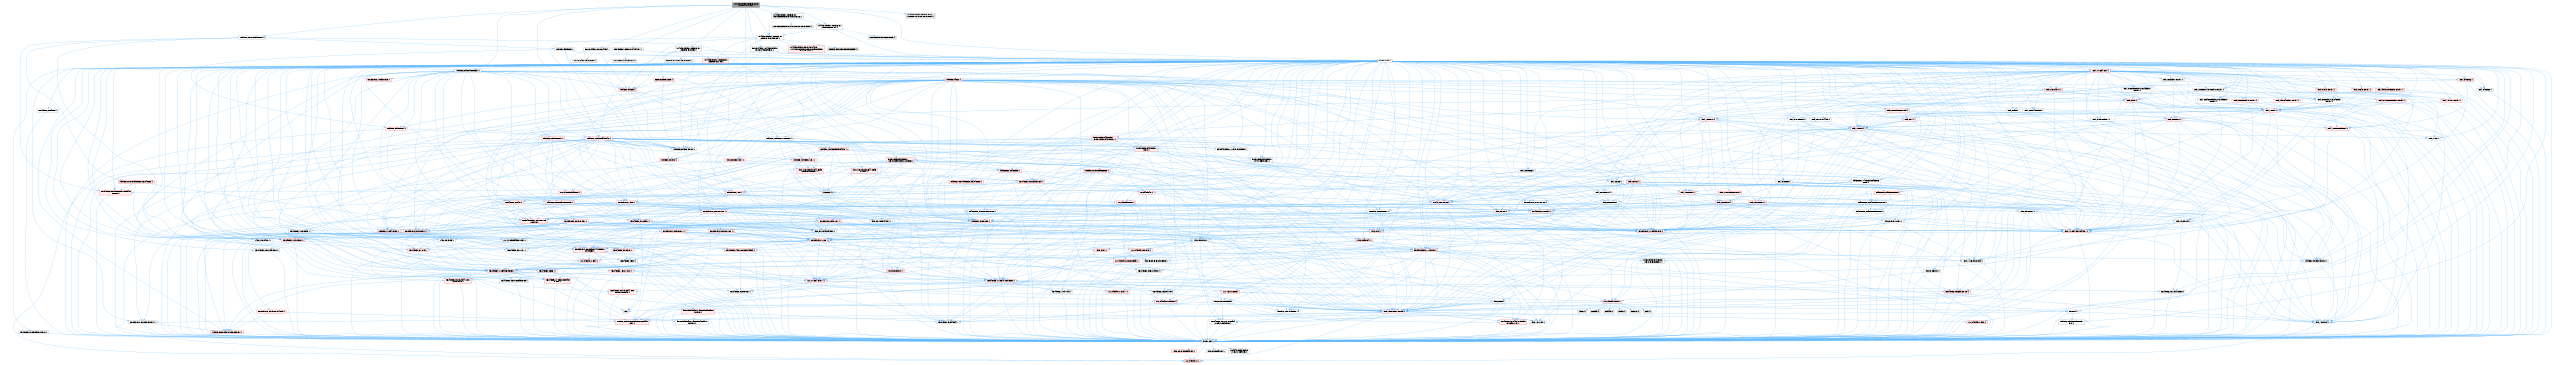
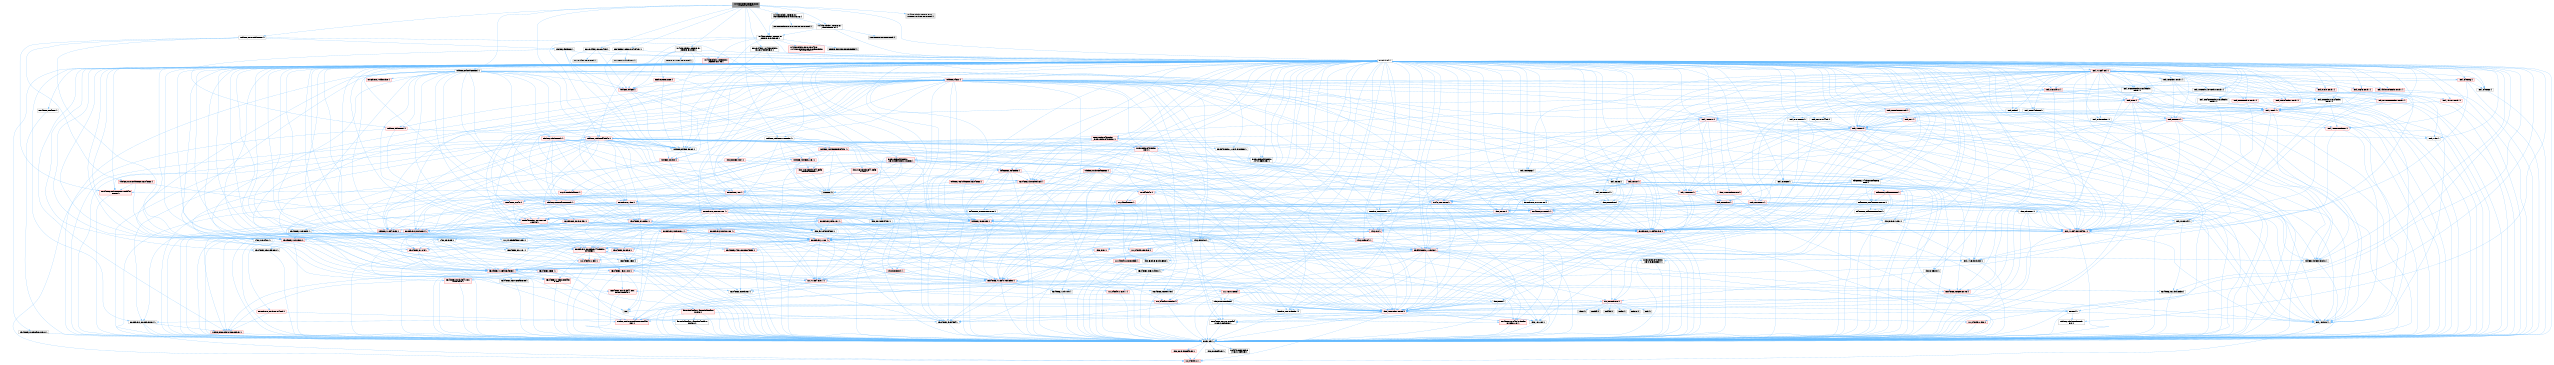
(758, 149) -> (757, 181)
(312, 211) -> (316, 220)
(1612, 302) -> (1612, 302)
